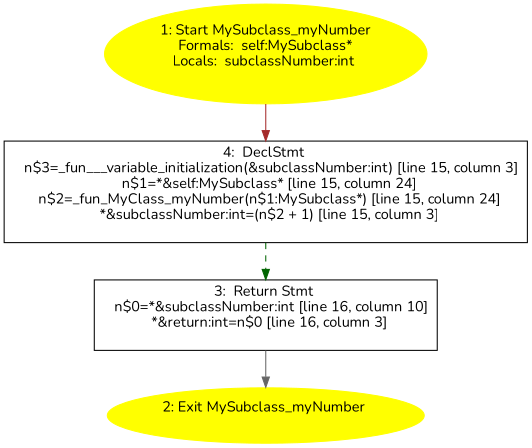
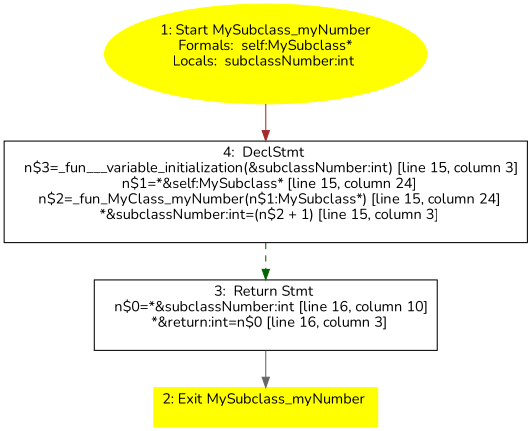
(266, 416) -> (266, 407)
